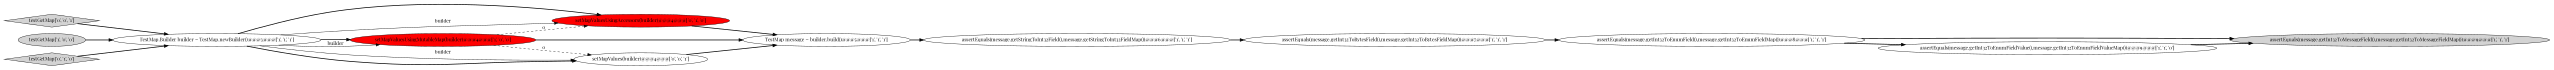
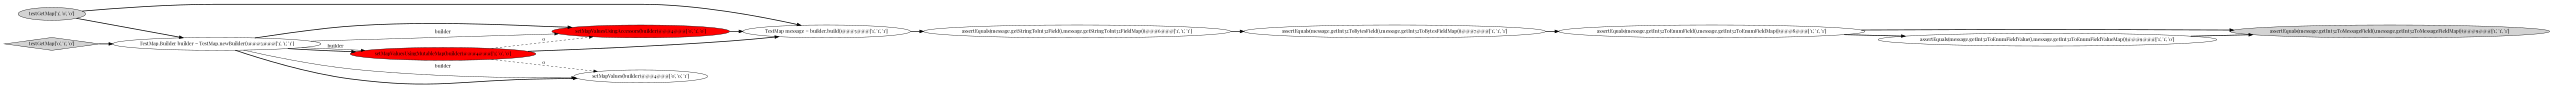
(52, 21) -> none
(730, 50) -> (440, 4)
